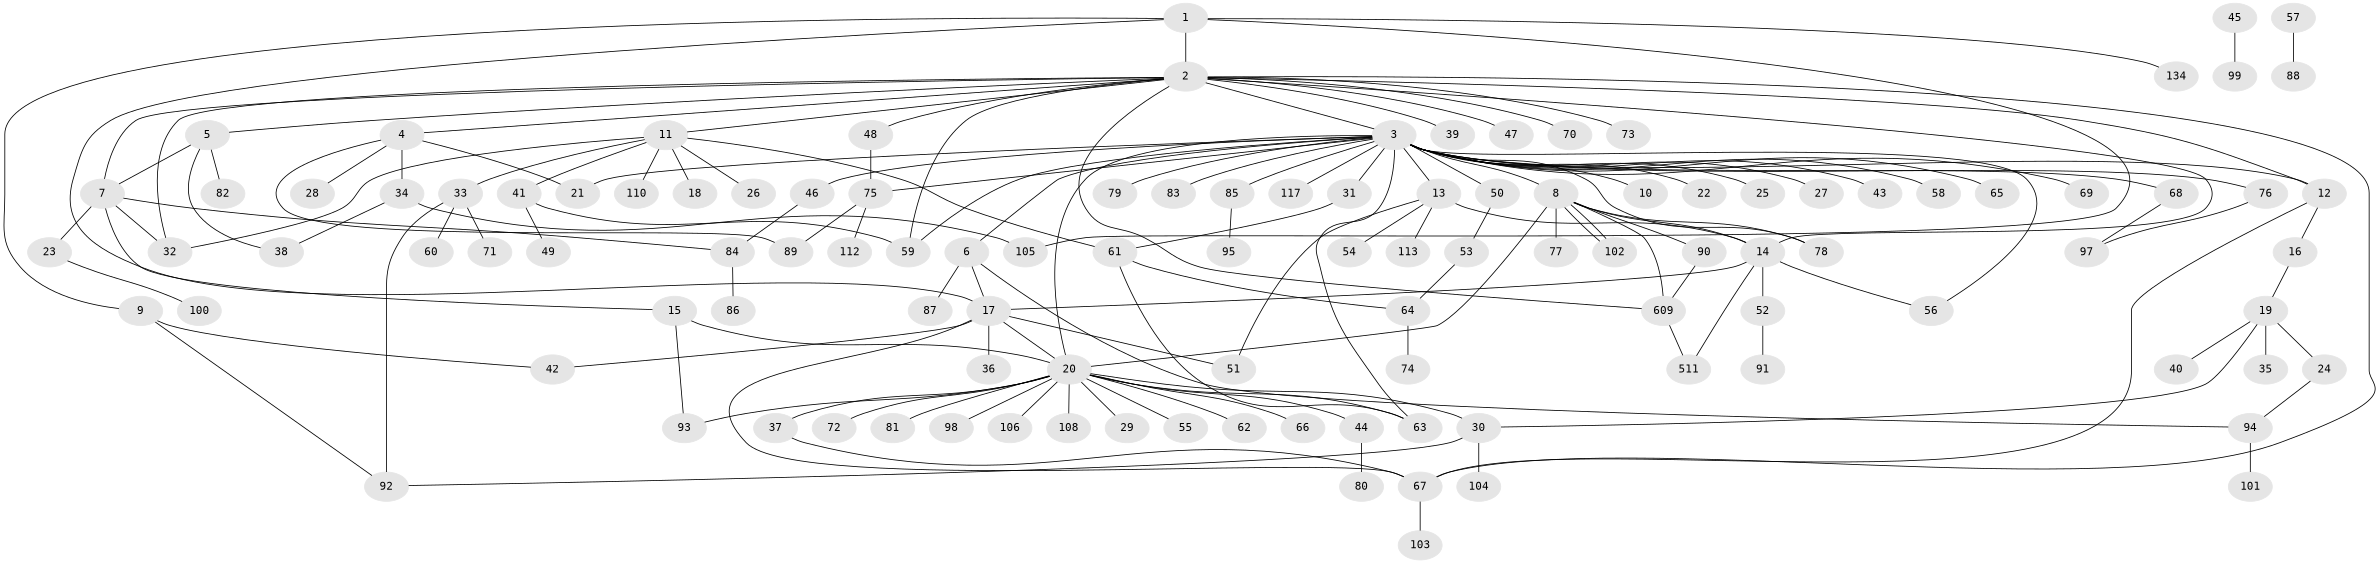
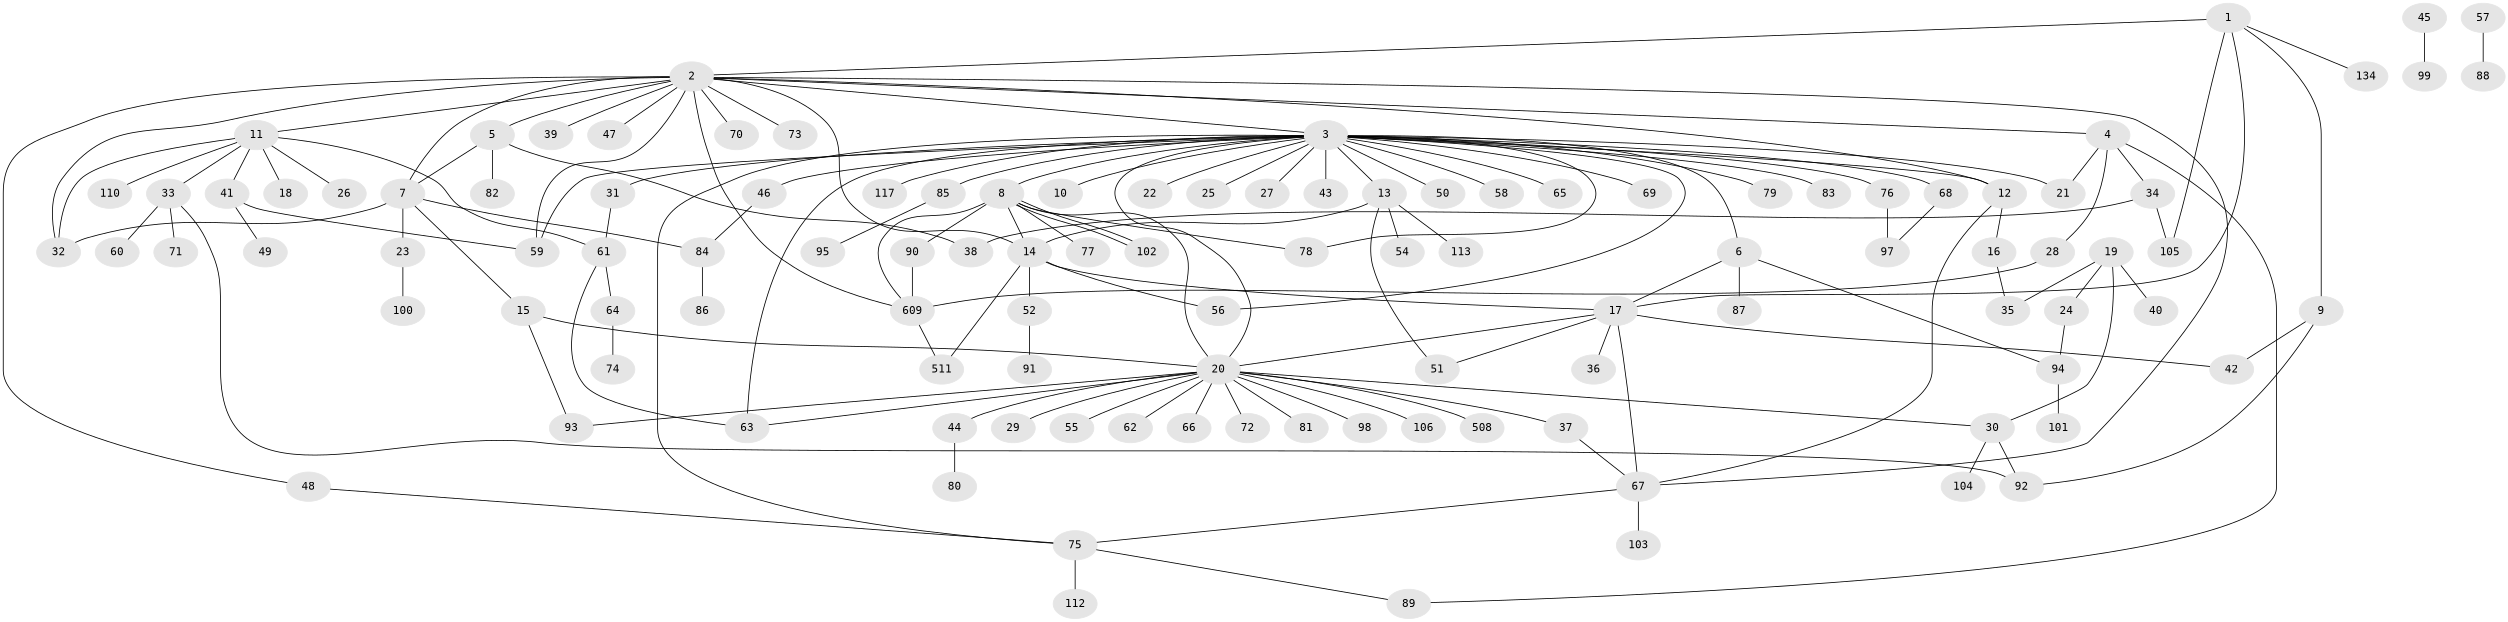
(1467, 252) -> none
(2280, 282) -> (2001, 281)
none -> (1486, 293)
(1069, 428) -> (1482, 428)
none -> (1357, 516)
